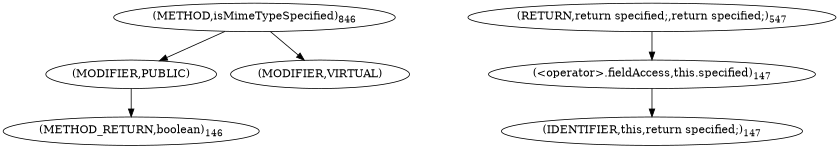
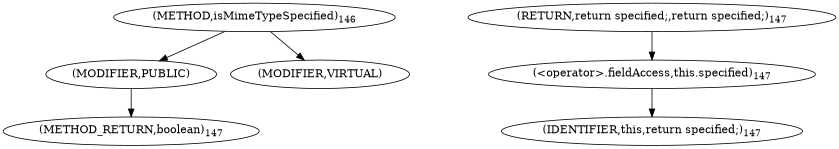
(347, 16) -> (347, 16)
(778, 16) -> (778, 16)
(214, 130) -> (214, 130)
